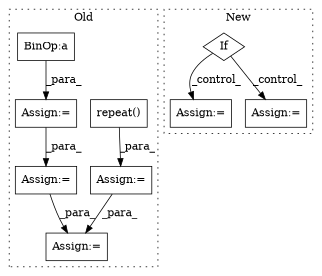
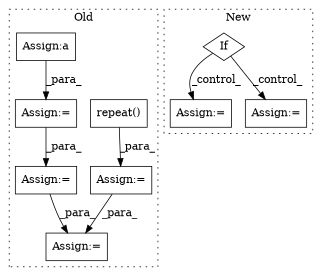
(46, 47) -> (46, 47)
